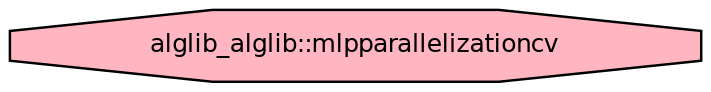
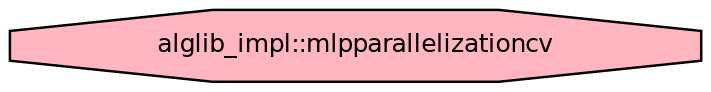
(356, 46) -> (356, 46)
